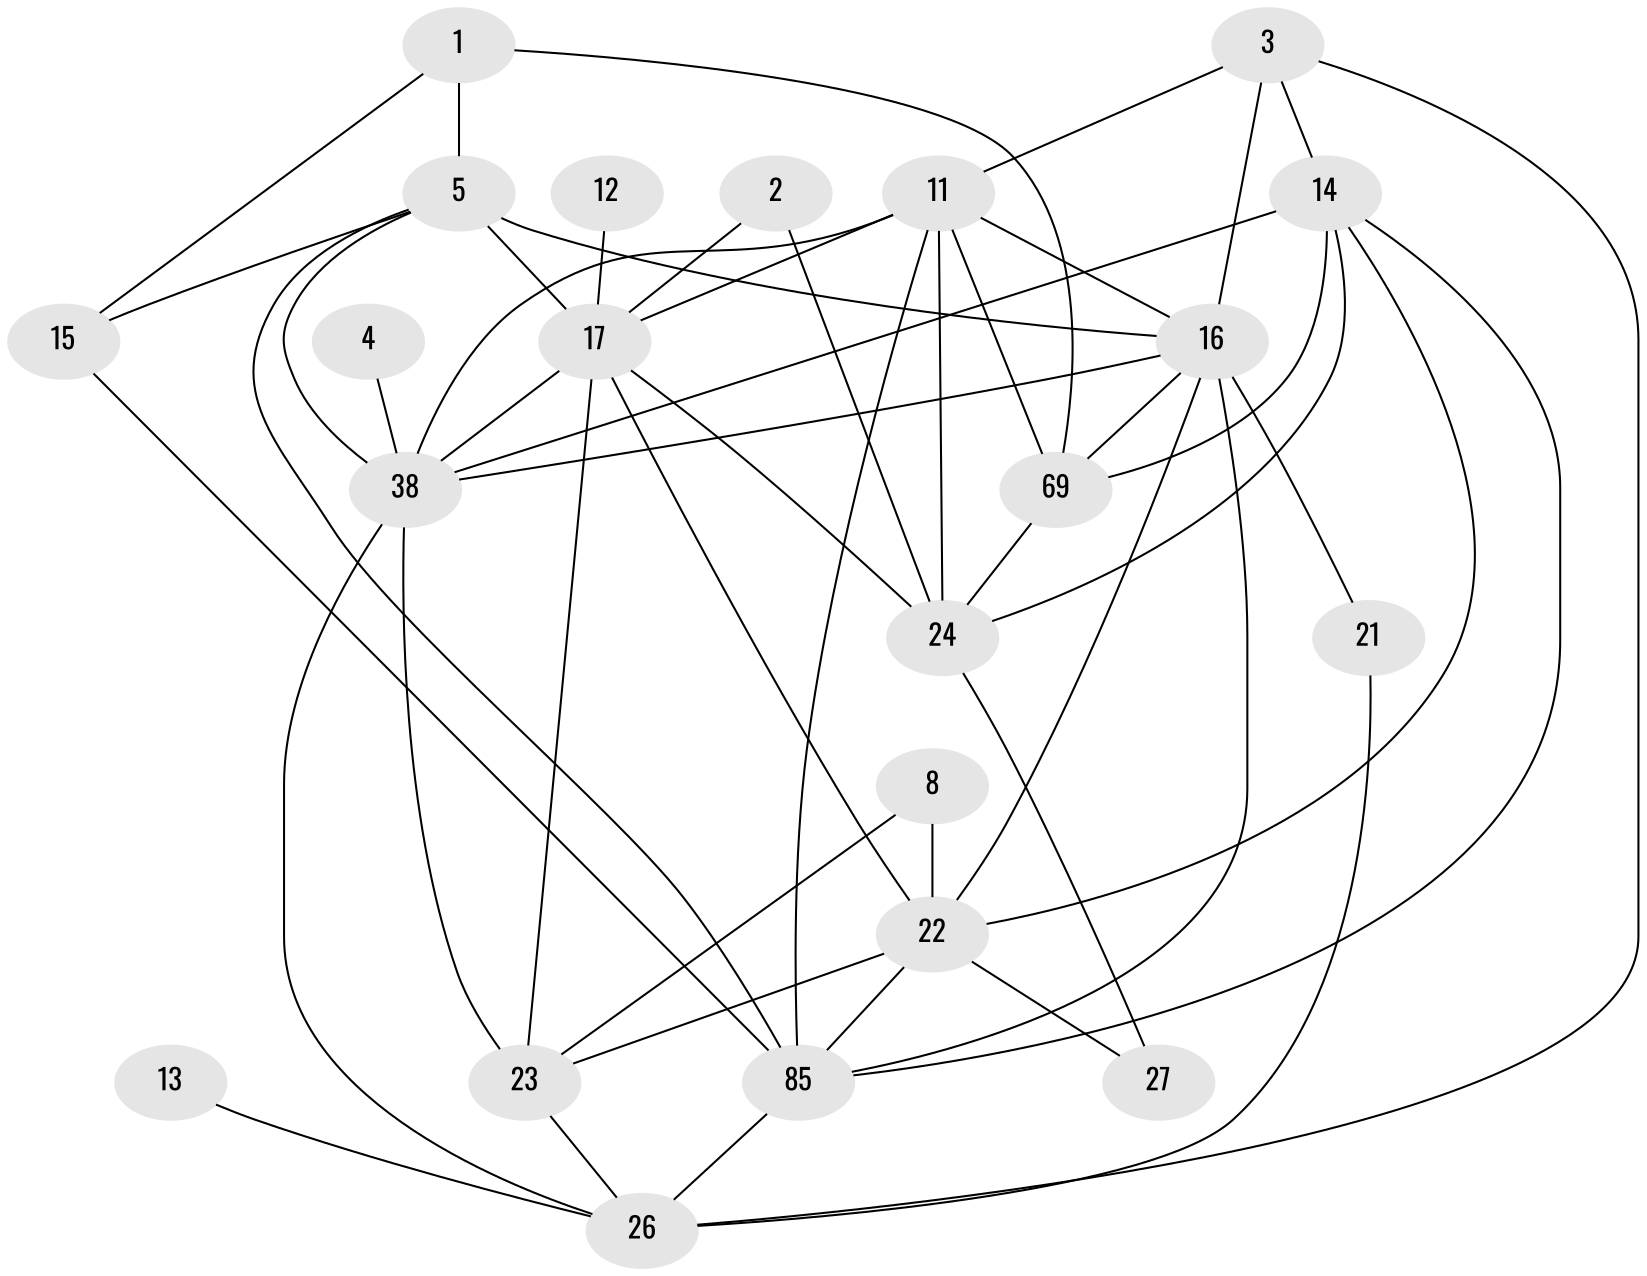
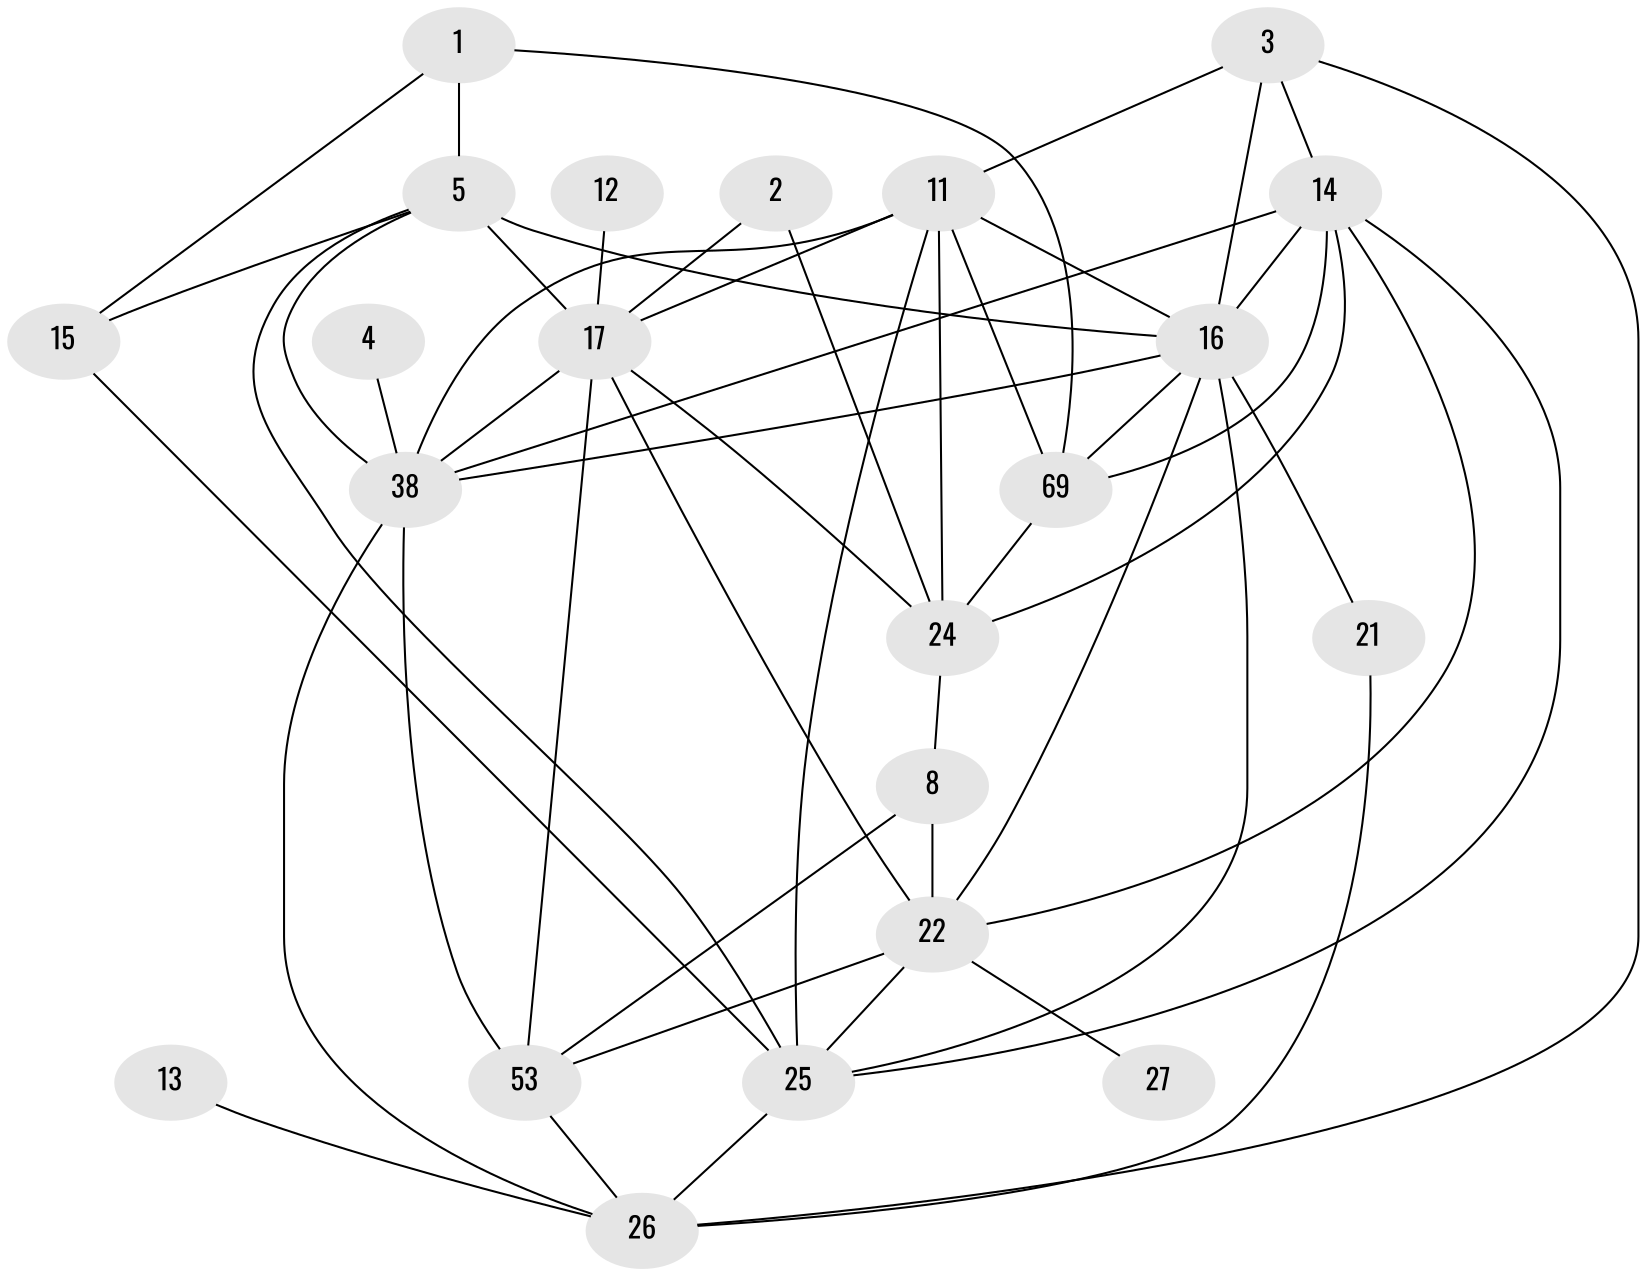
none -> (1269, 268)
(1060, 857) -> (938, 712)
(525, 1083) -> (525, 1083)
(799, 1083) -> (799, 1083)
